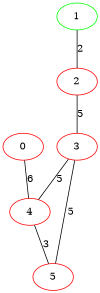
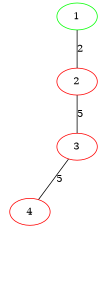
(23, 147) -> none
(53, 277) -> none
